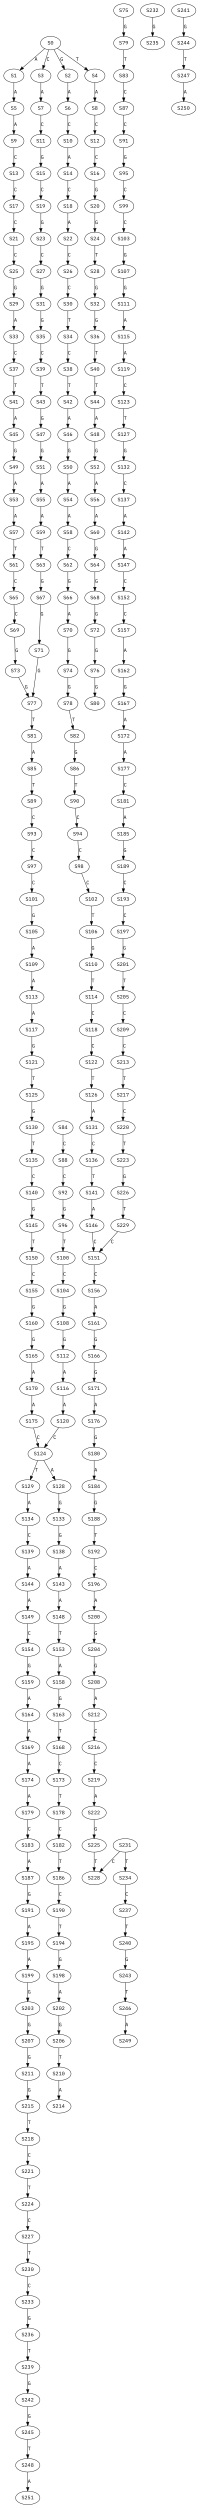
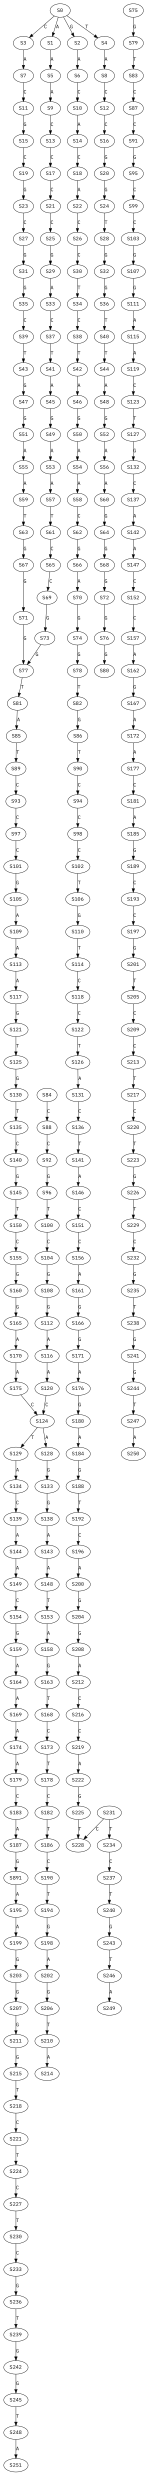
(110, 1240) -> (133, 1240)
none -> (133, 1323)
(28, 1911) -> (16, 1878)
